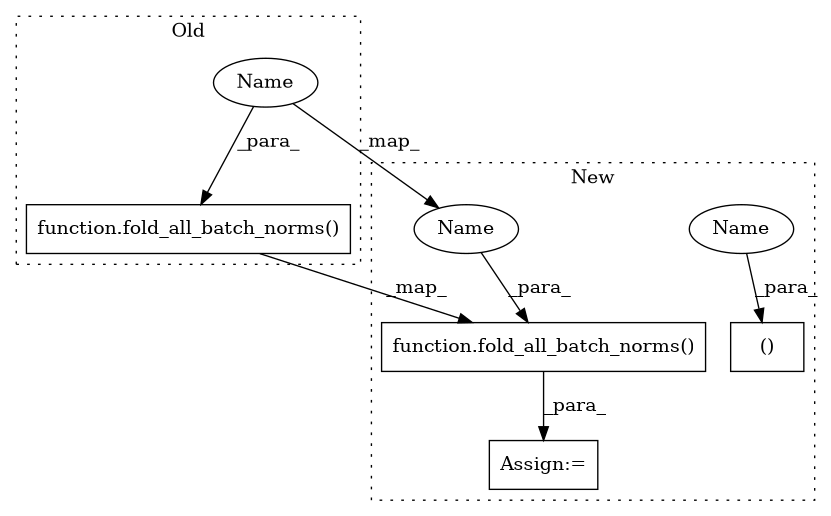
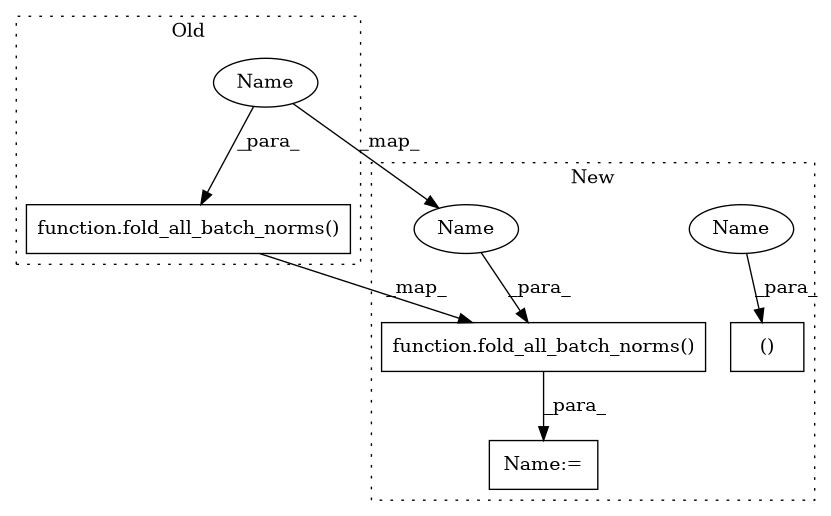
(544, 465) -> (544, 465)
